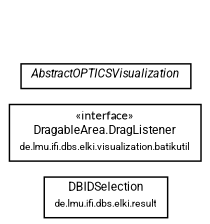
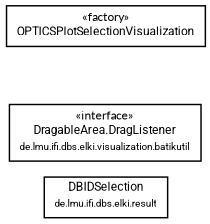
none -> (105, 26)
(105, 75) -> none
